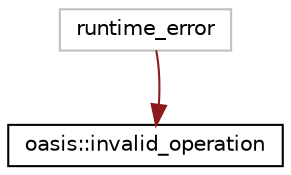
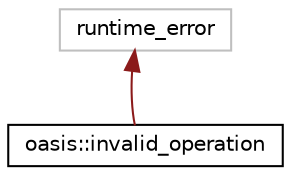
(159, 78) -> (132, 98)
